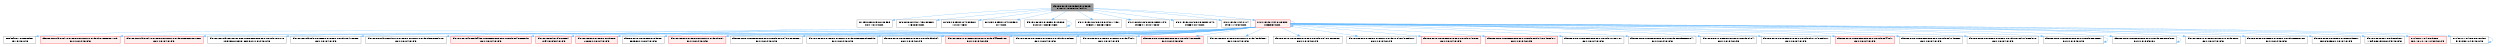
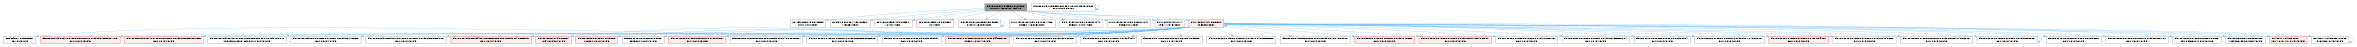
(1002, 24) -> (935, 24)
(1700, 27) -> none
(978, 40) -> (978, 40)
(1172, 40) -> none
